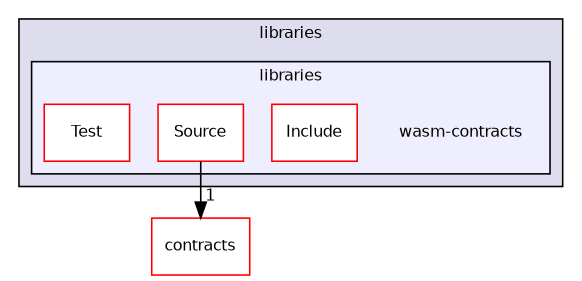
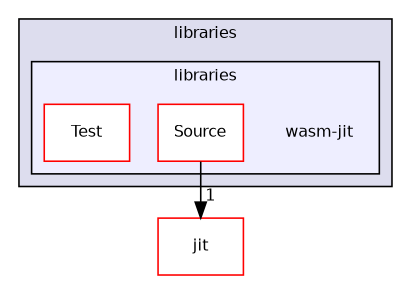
(315, 133) -> none
(462, 133) -> (319, 133)
(201, 247) -> (201, 247)
